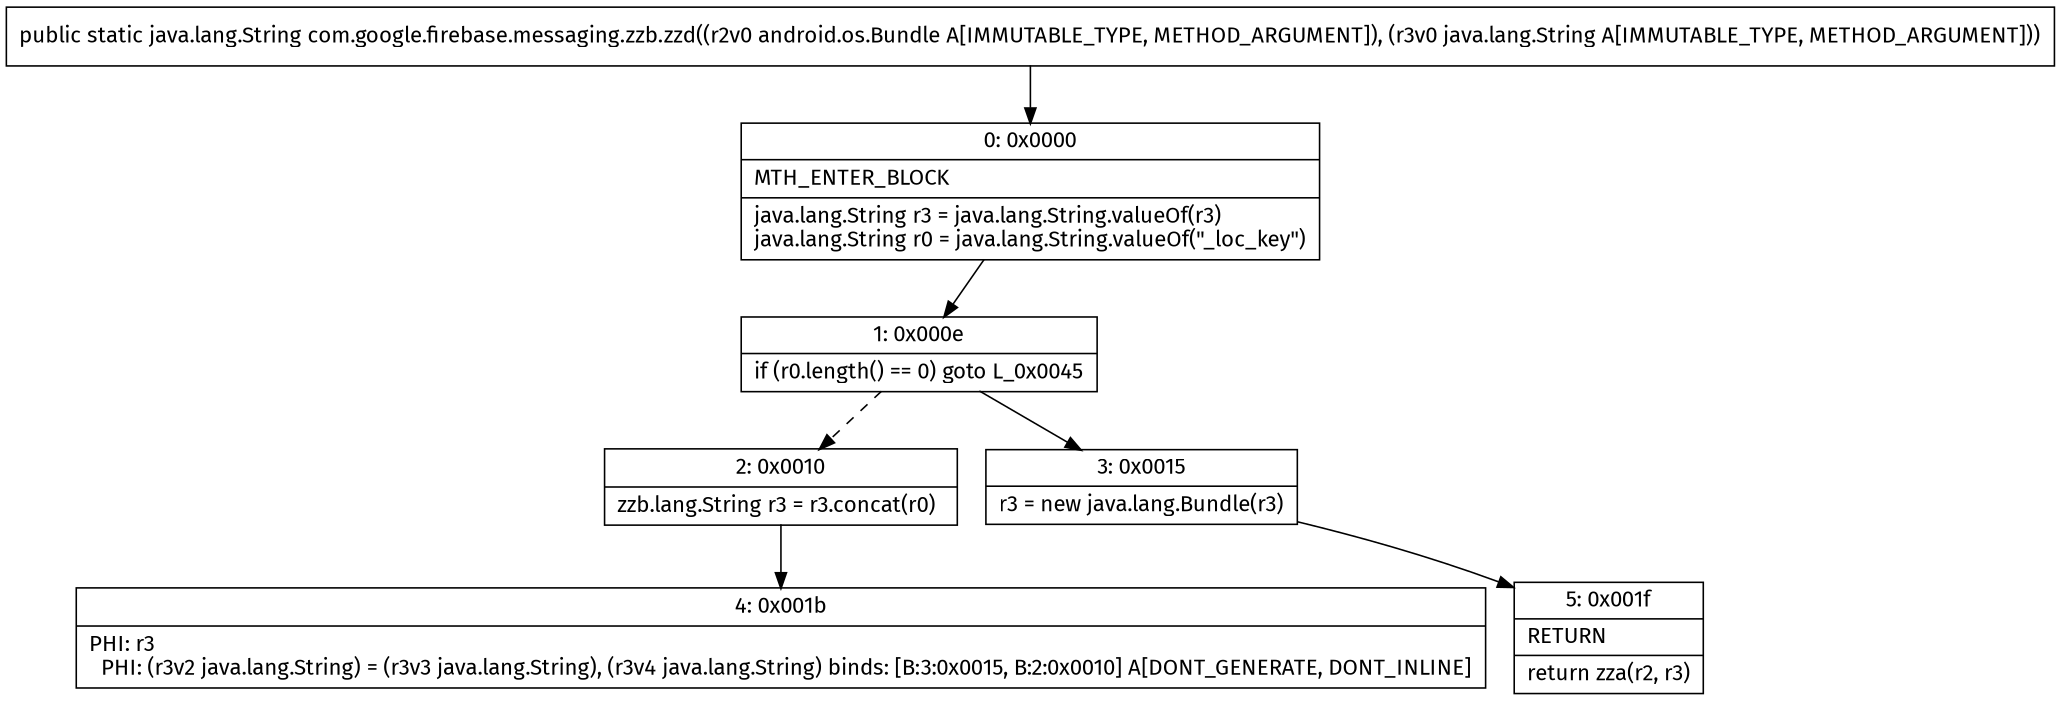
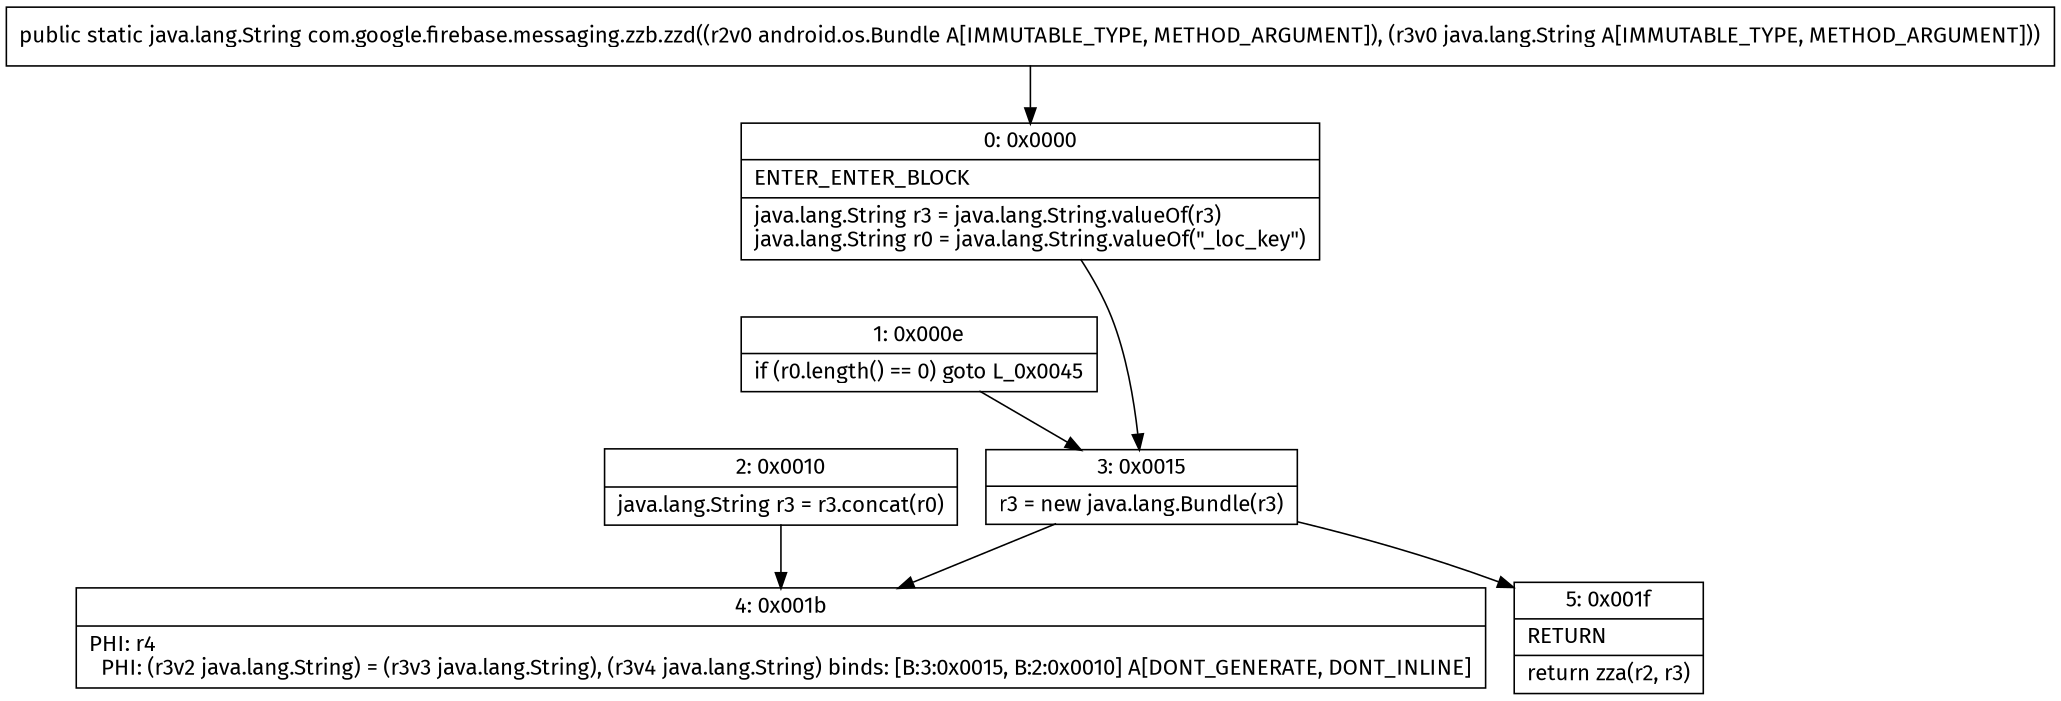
(852, 178) -> (862, 178)
(969, 282) -> (1120, 343)
(856, 415) -> none
(777, 505) -> (781, 505)
none -> (985, 553)
(126, 644) -> (126, 644)
